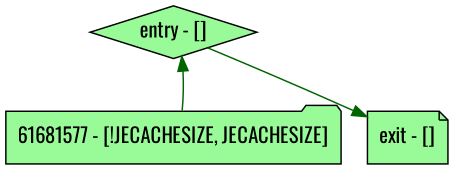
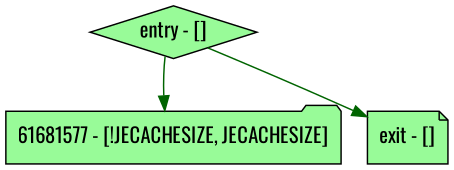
(183, 91) -> (164, 76)
